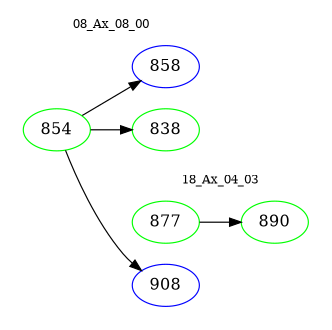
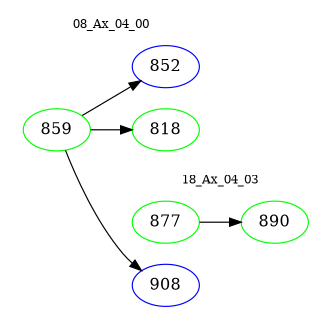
(111, 25) -> (111, 25)
(166, 67) -> (166, 67)
(57, 130) -> (57, 130)
(166, 130) -> (166, 130)
